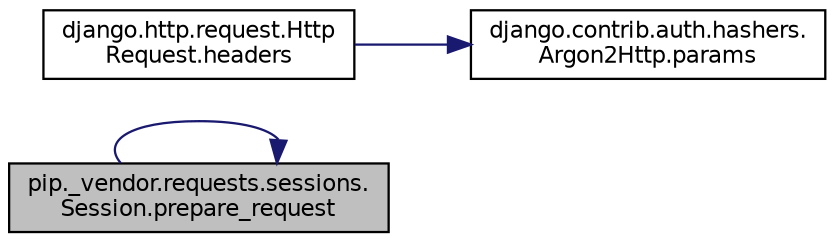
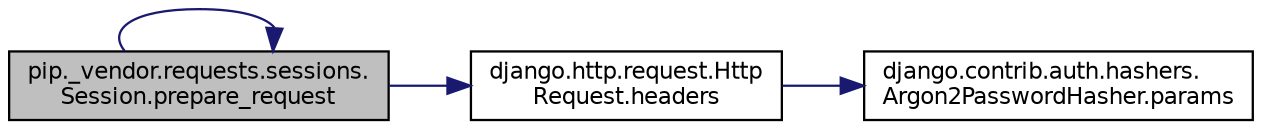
(648, 45) -> (1058, 86)
none -> (418, 86)
